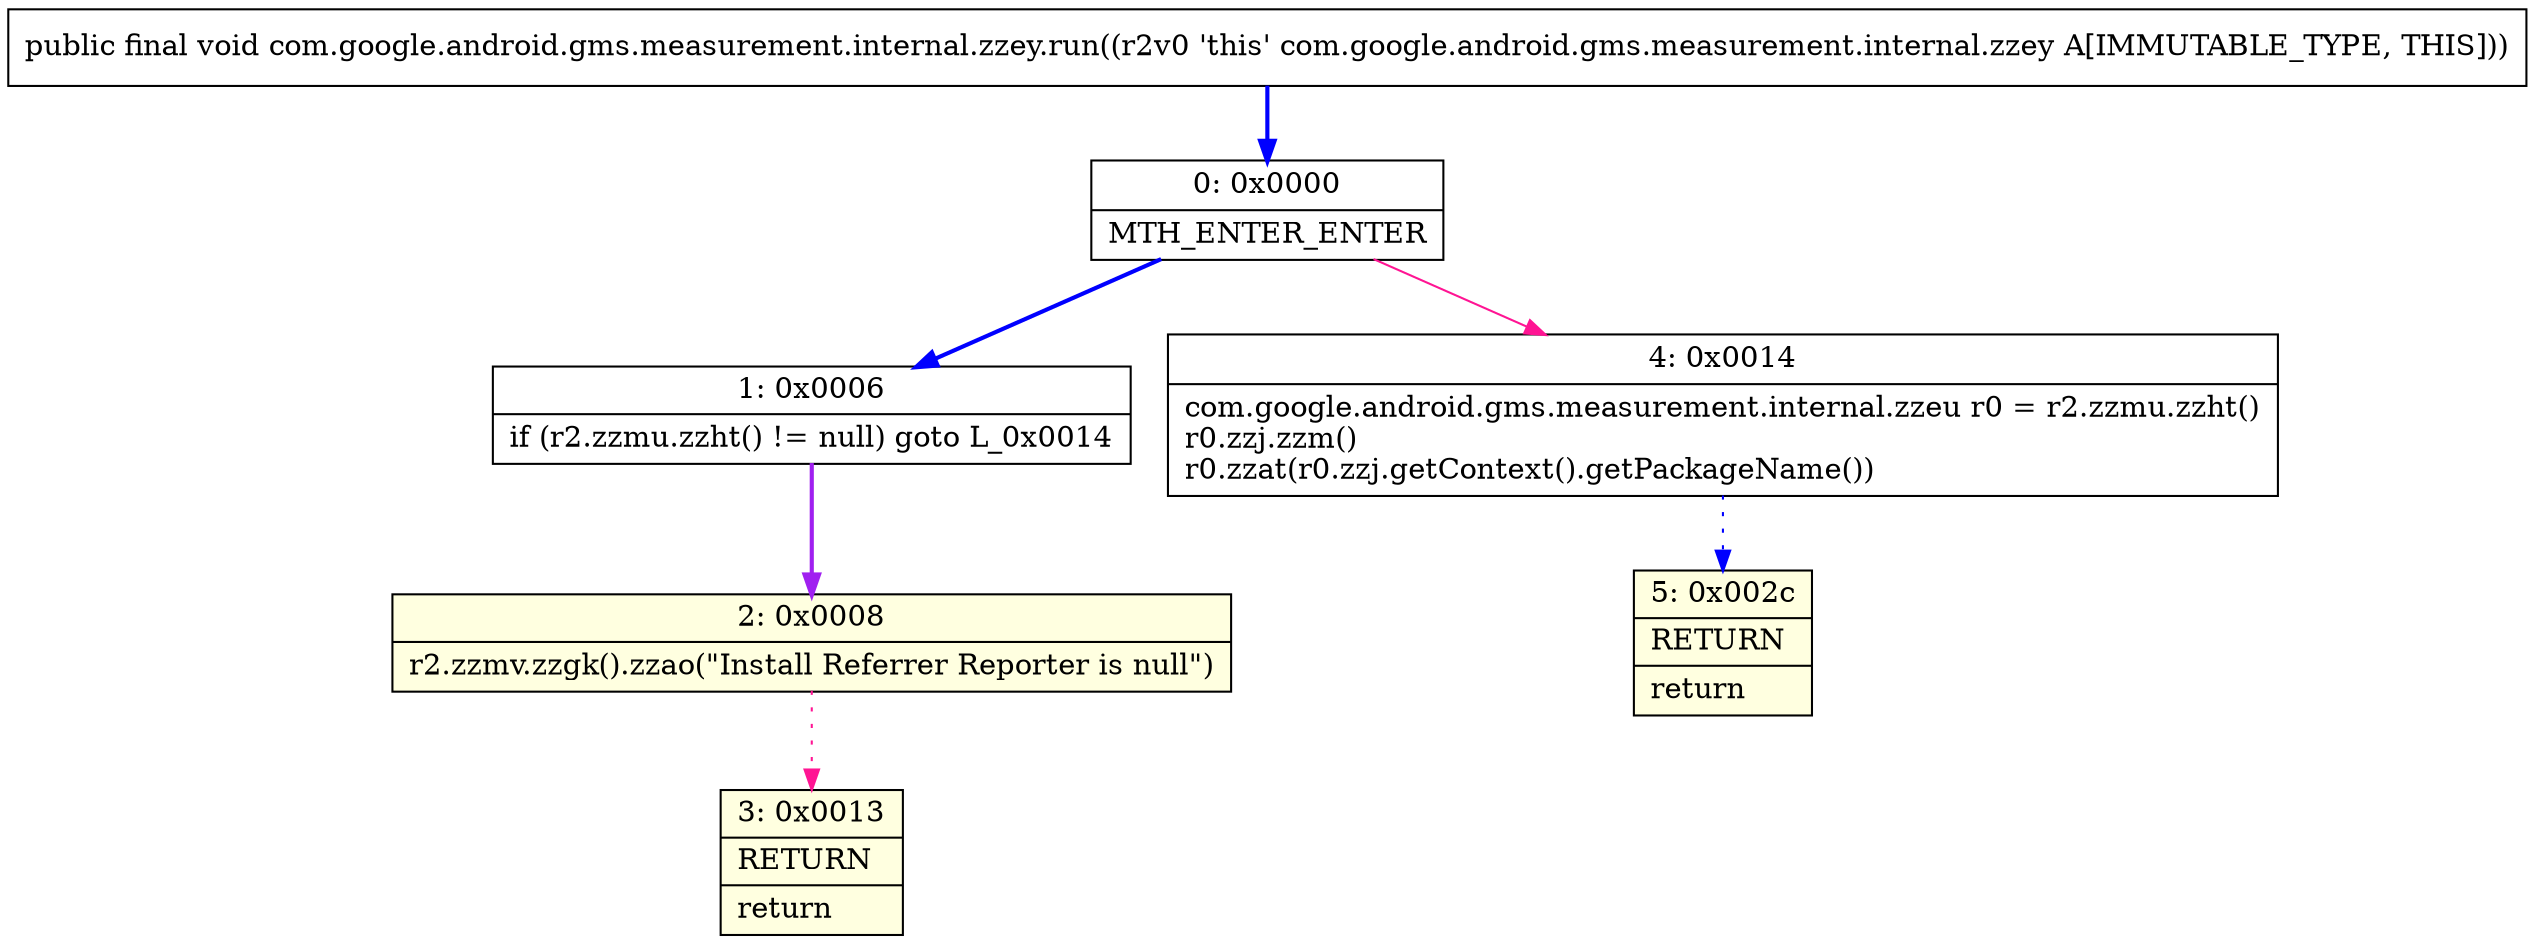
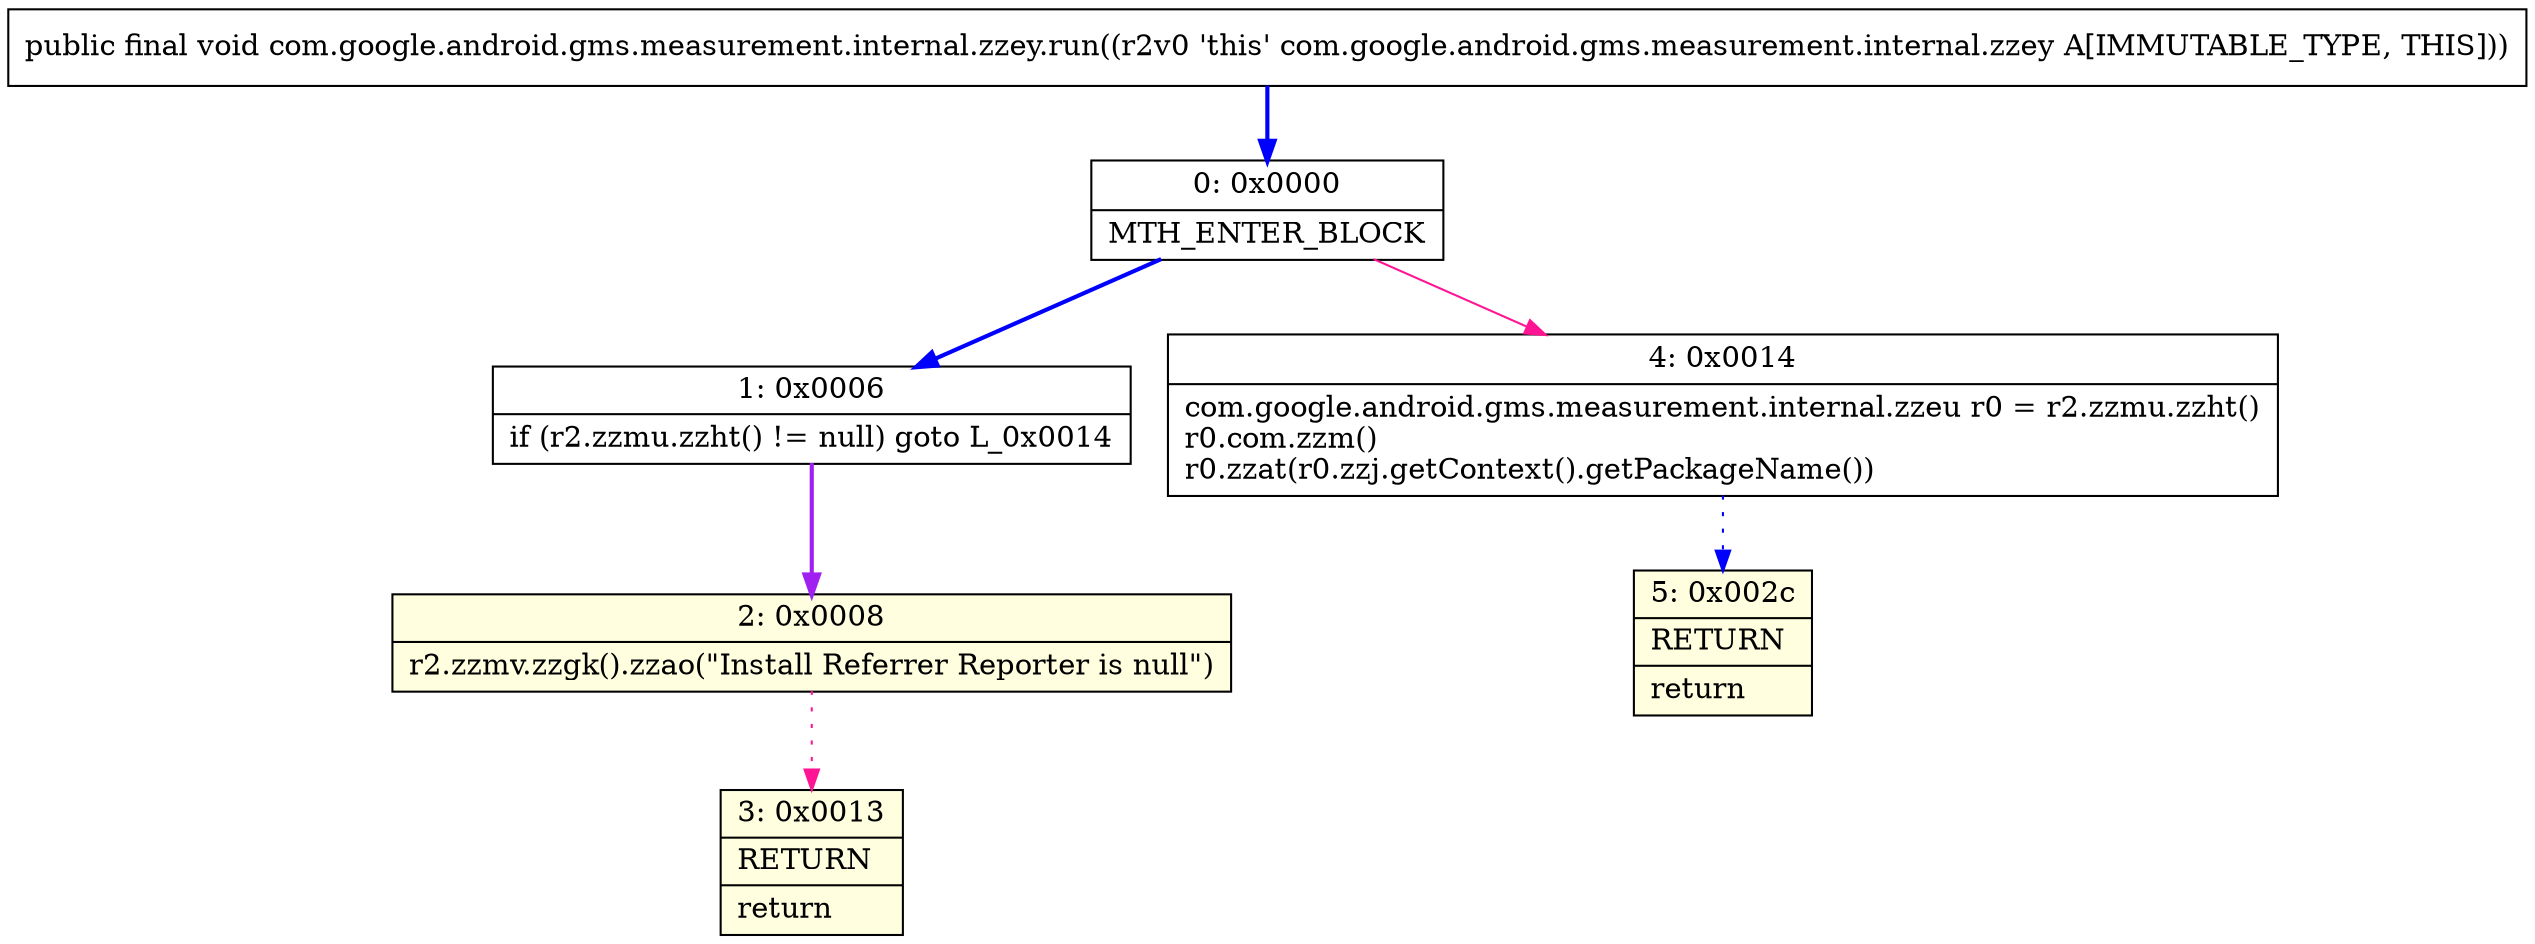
(1267, 234) -> (1267, 234)
(1271, 439) -> (1282, 439)
